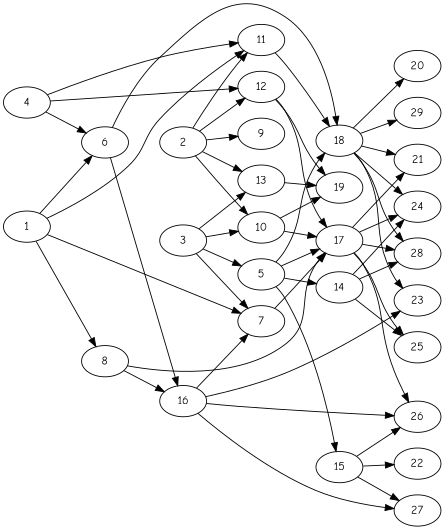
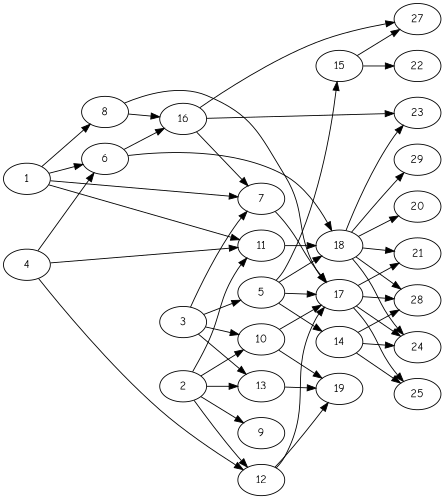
(418, 417) -> none
